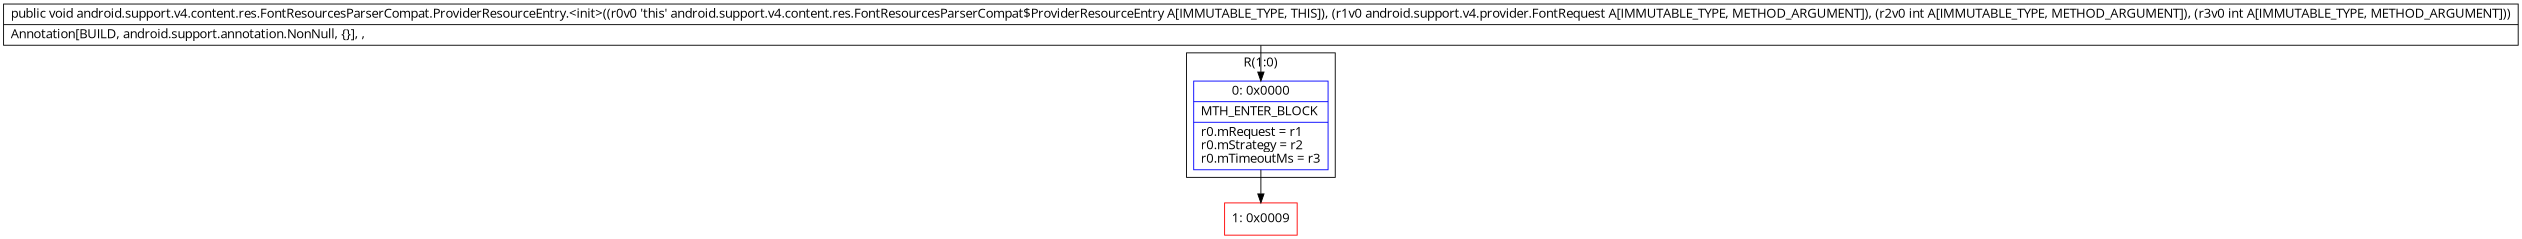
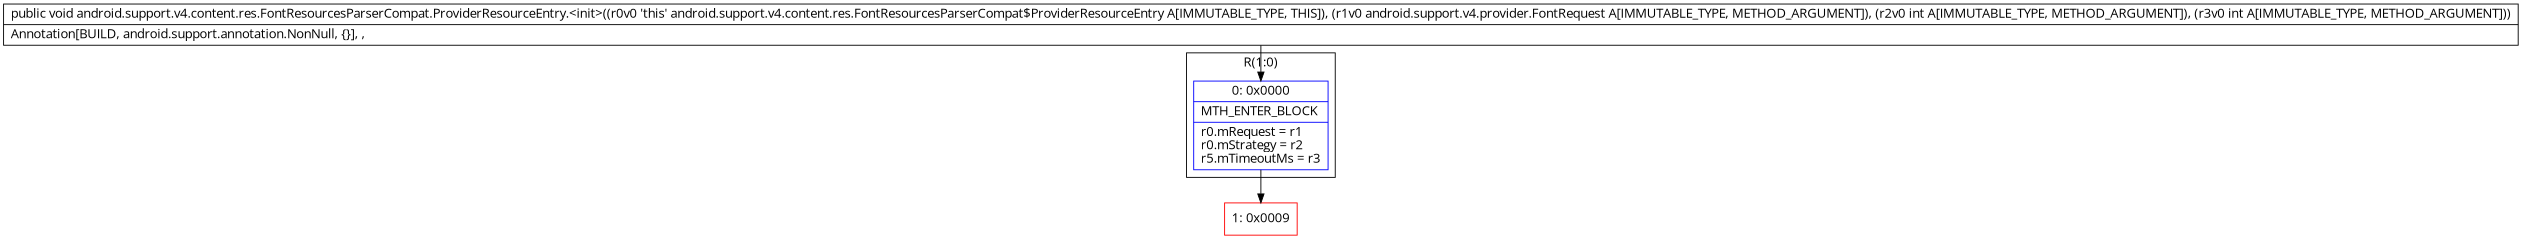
(1261, 159) -> (1261, 159)
